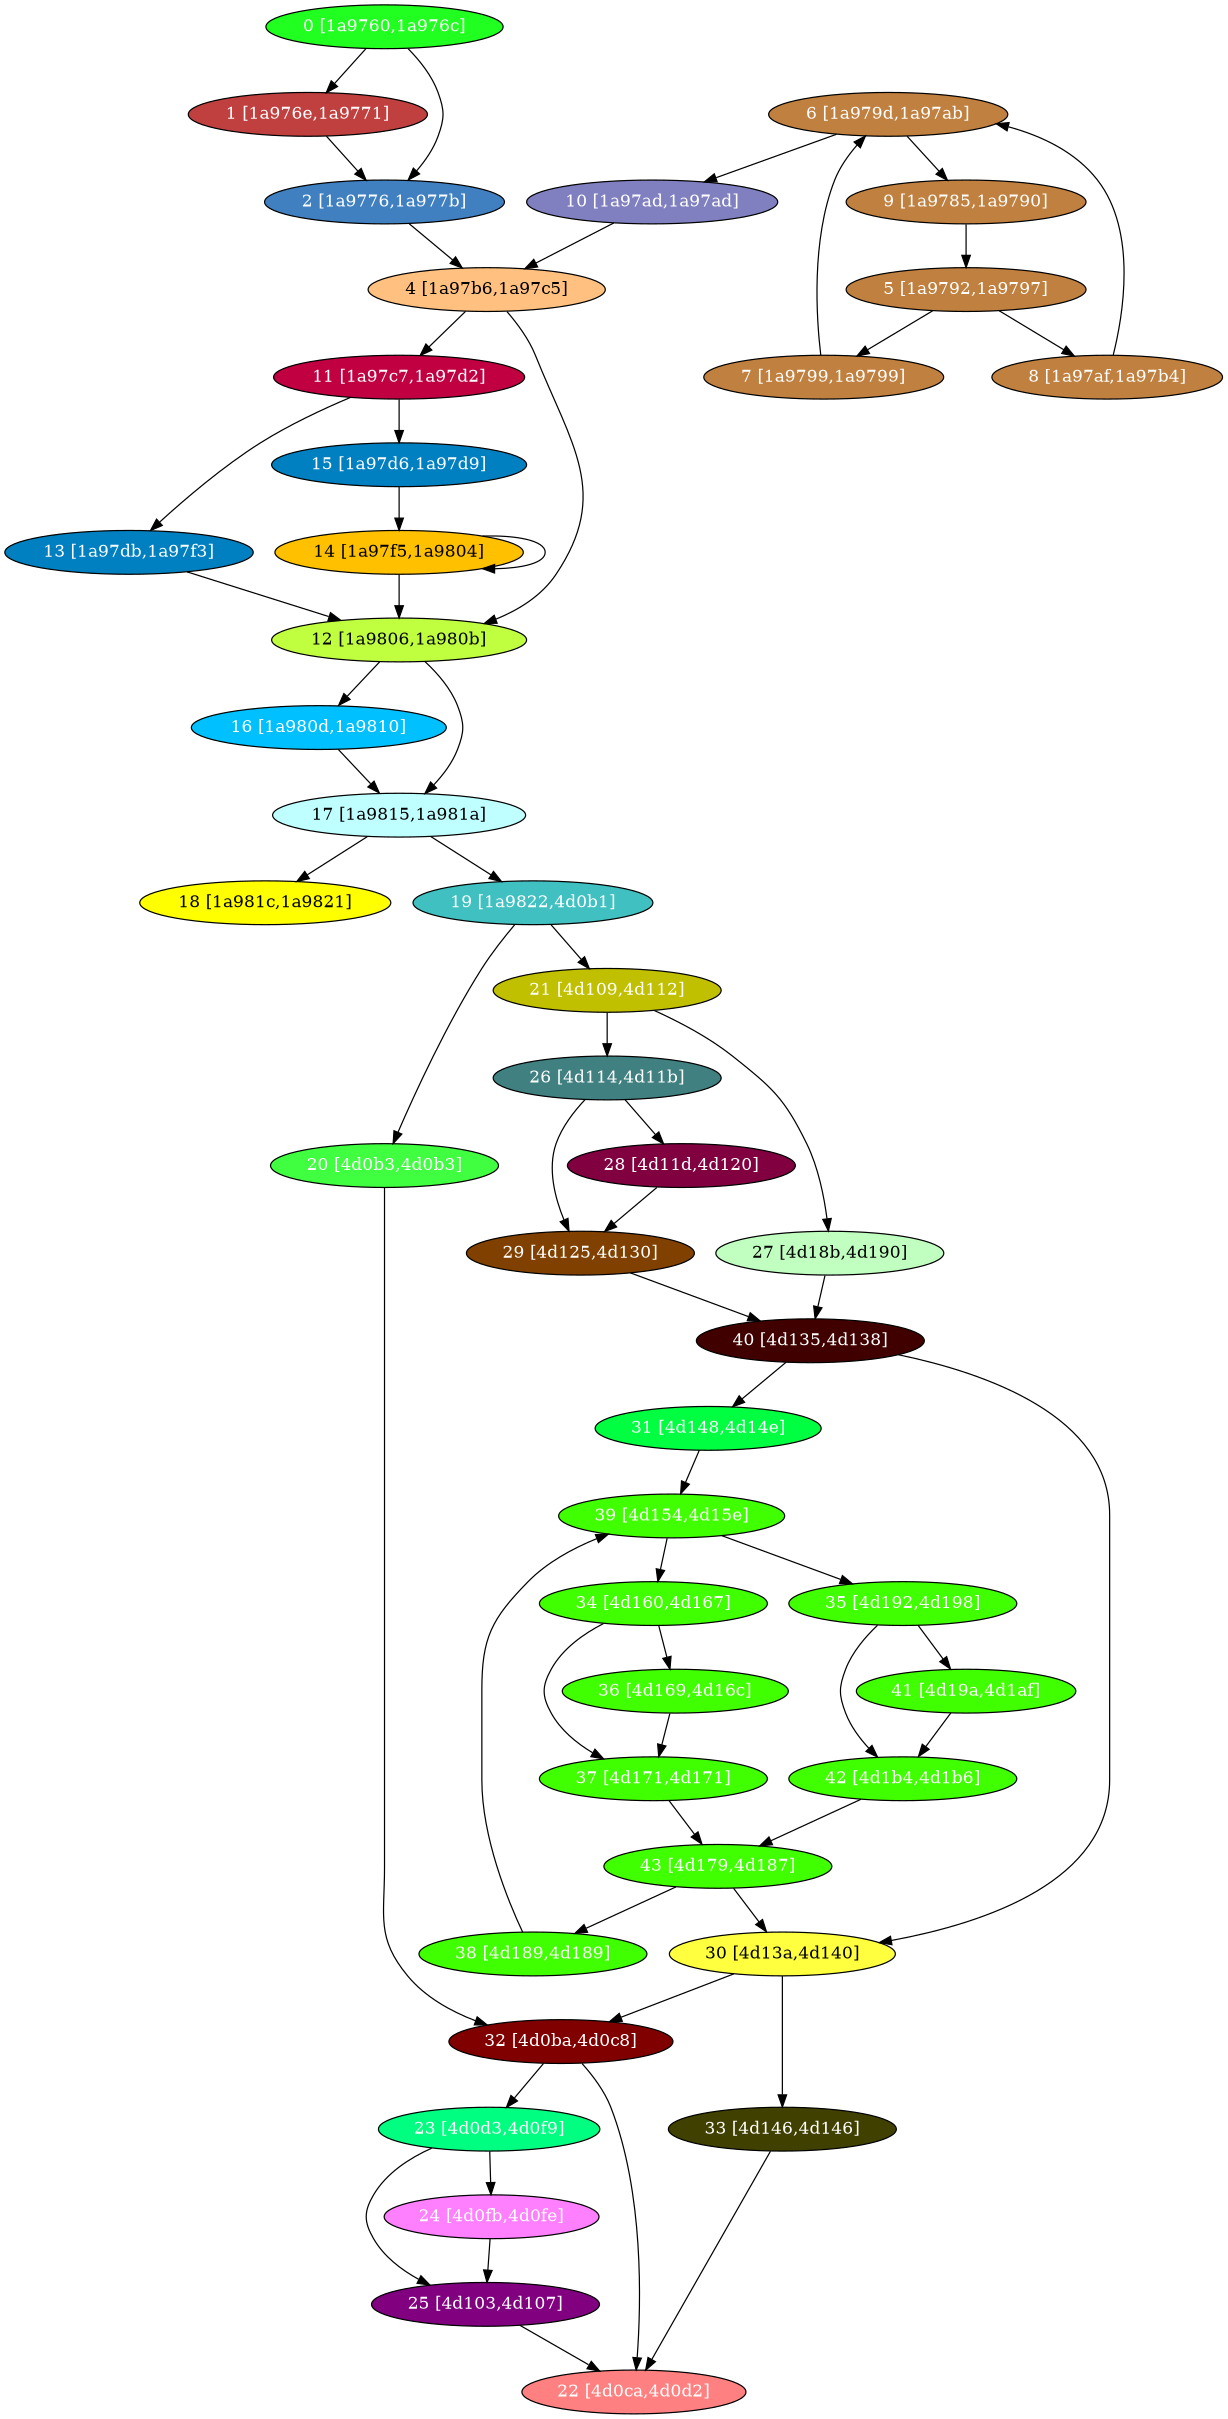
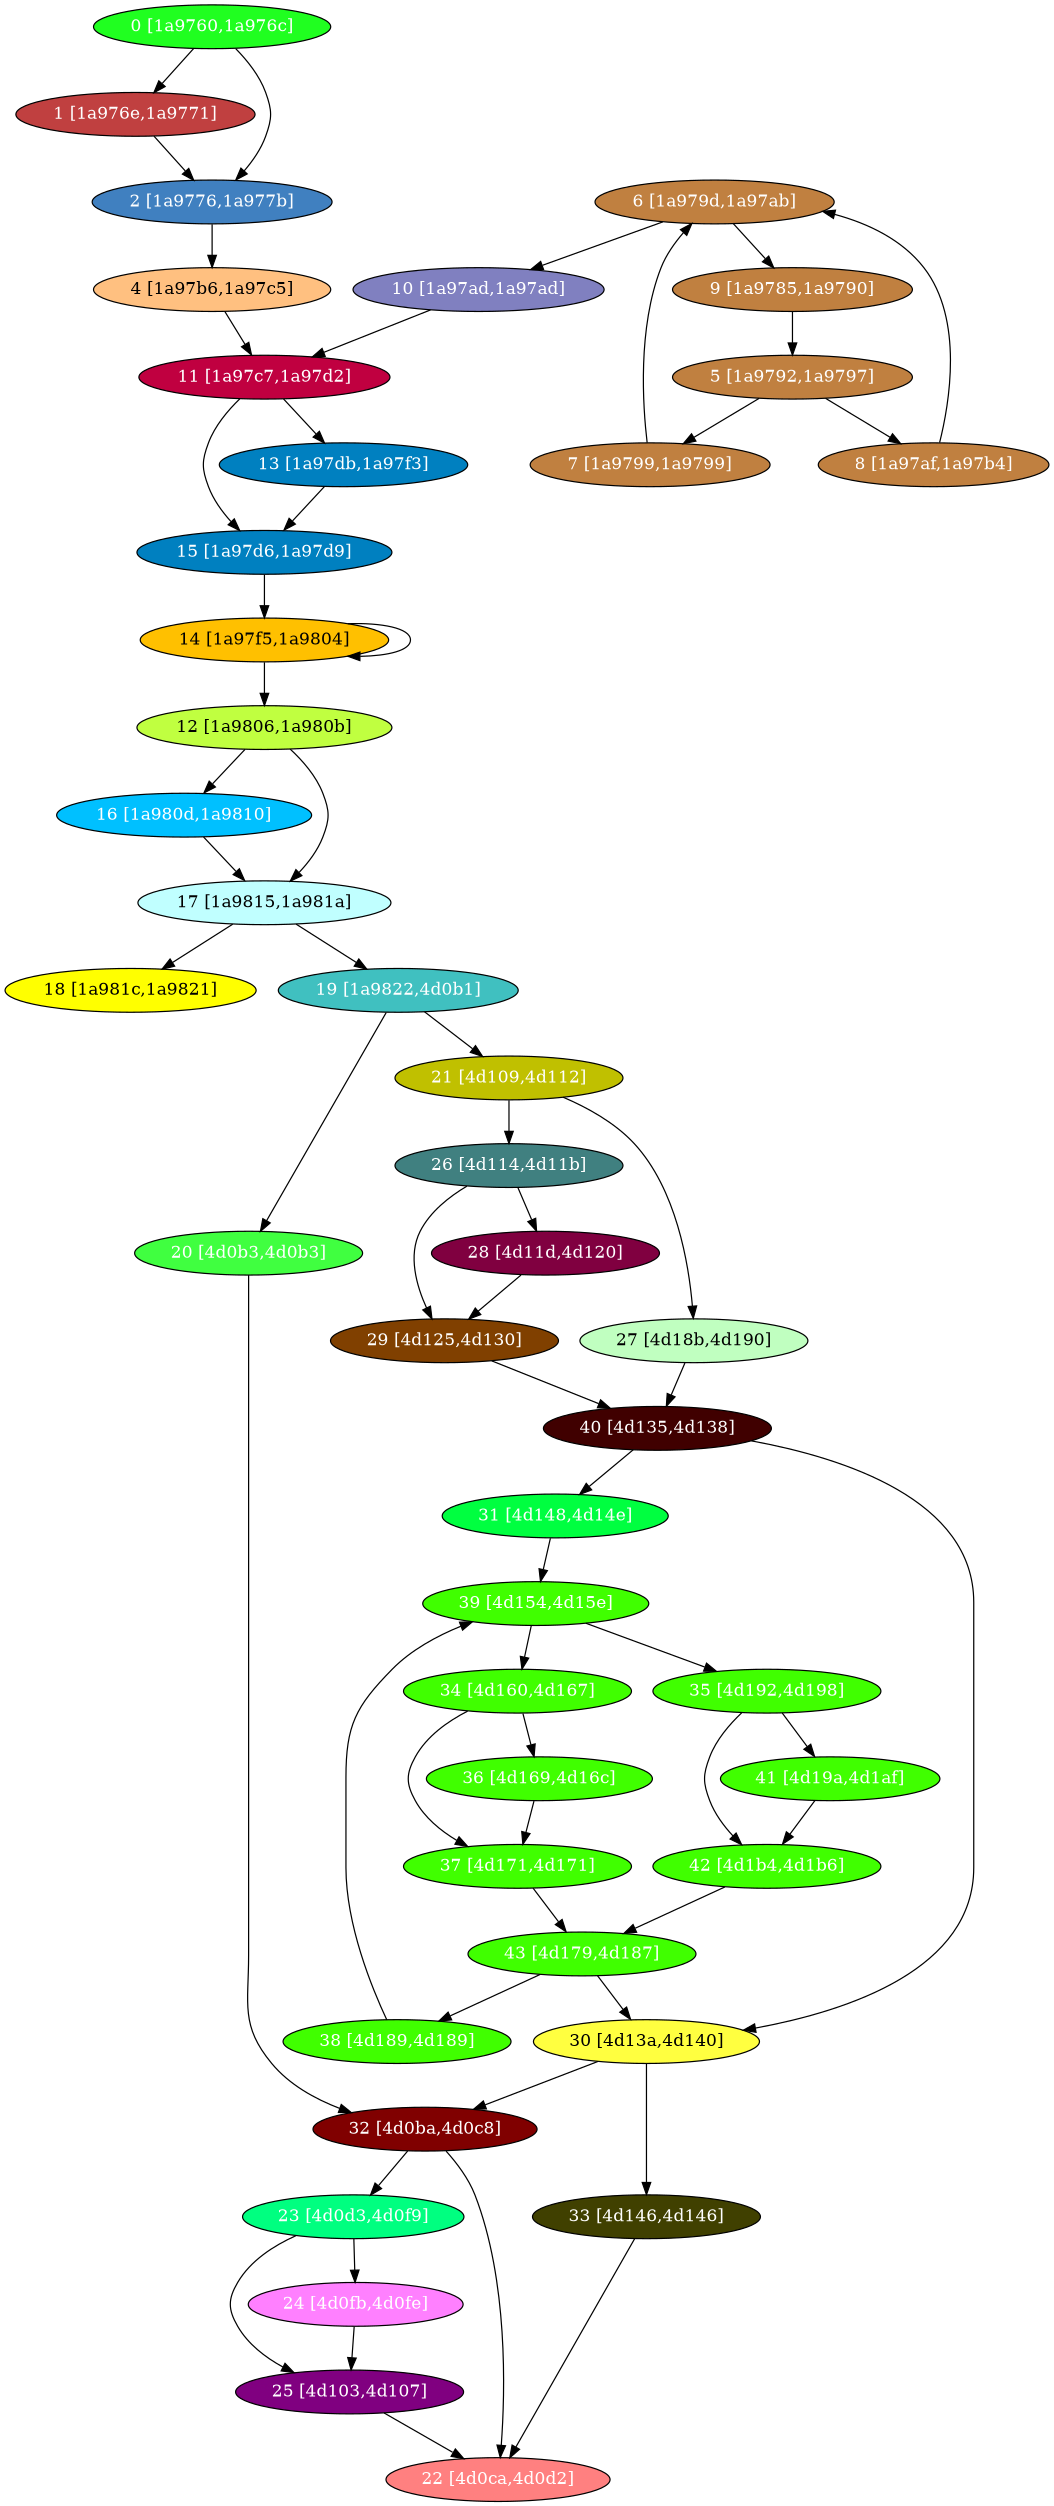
(575, 243) -> (377, 331)
(581, 475) -> none
(258, 594) -> (308, 504)
